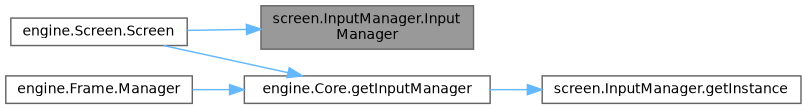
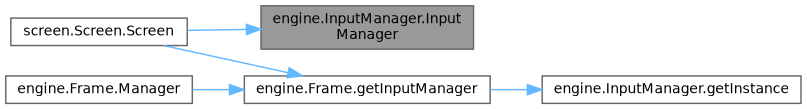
(367, 27) -> (367, 27)
(99, 32) -> (99, 32)
(367, 90) -> (367, 90)
(672, 90) -> (672, 90)
